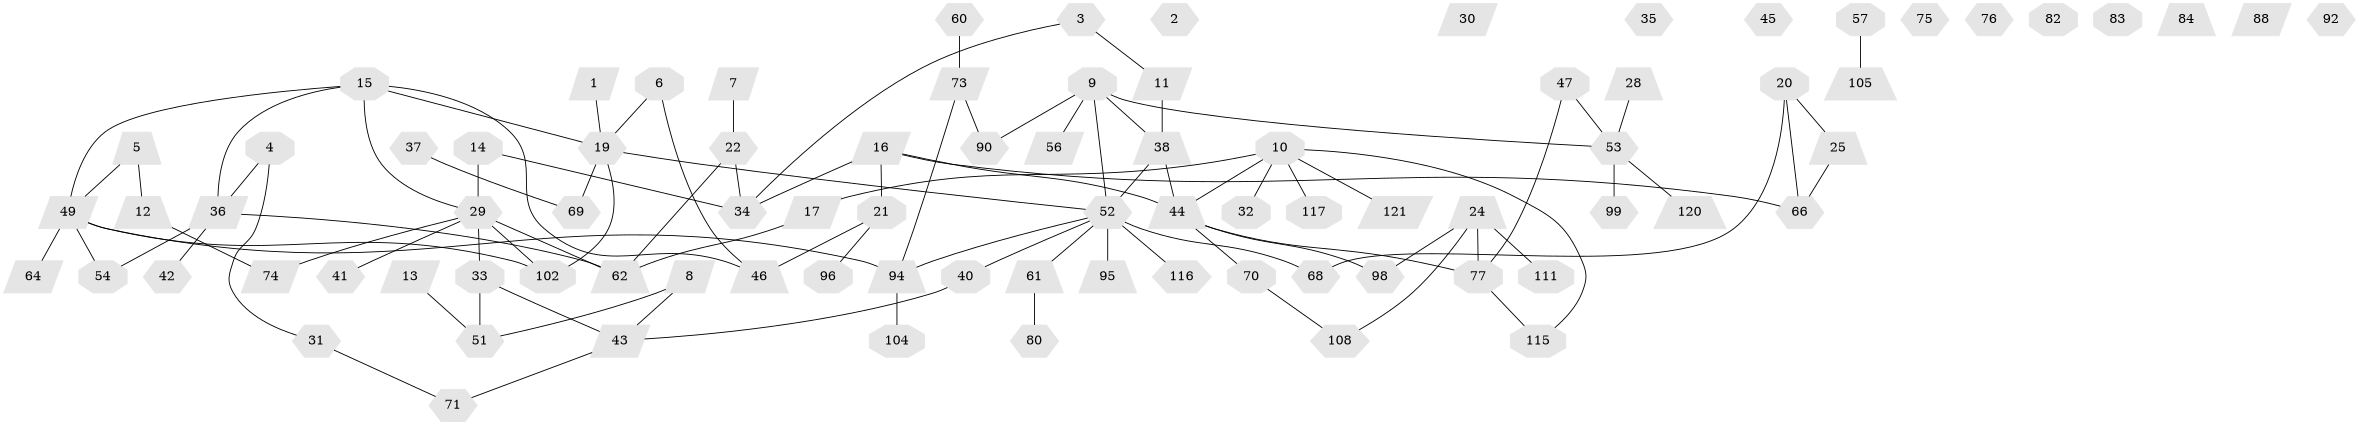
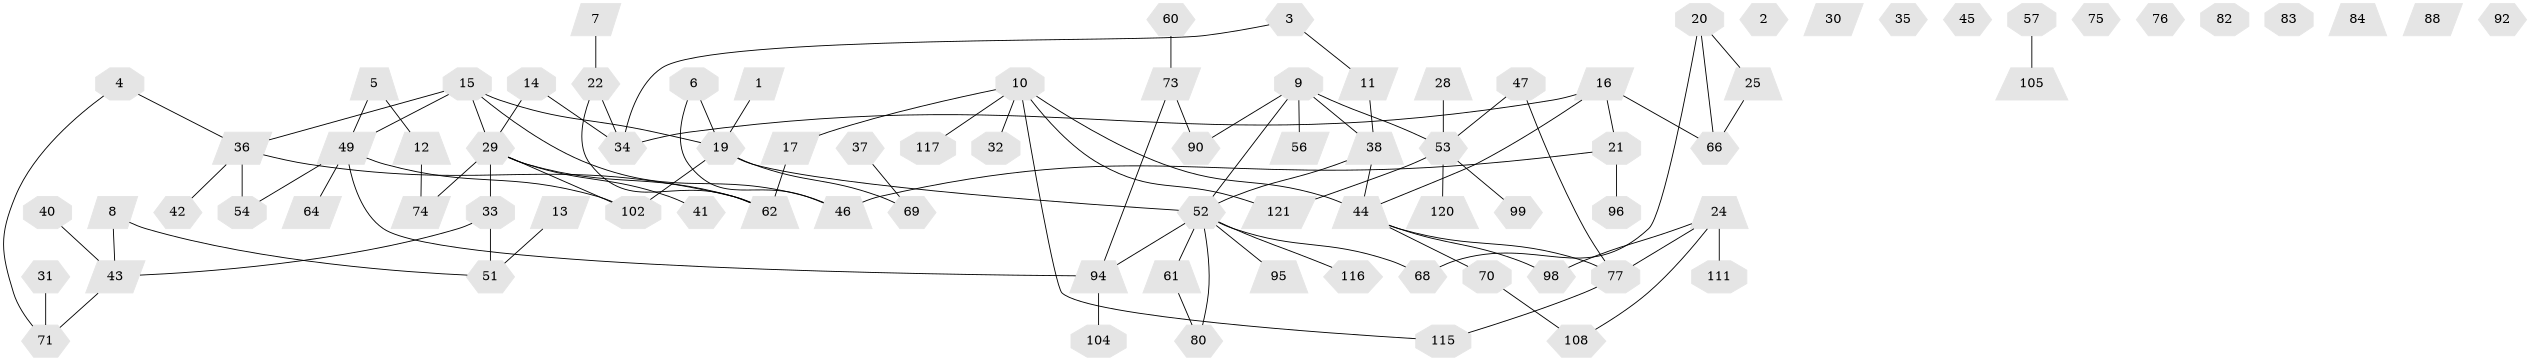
none -> (1374, 178)
(1037, 243) -> (1209, 277)
(233, 263) -> (15, 198)
